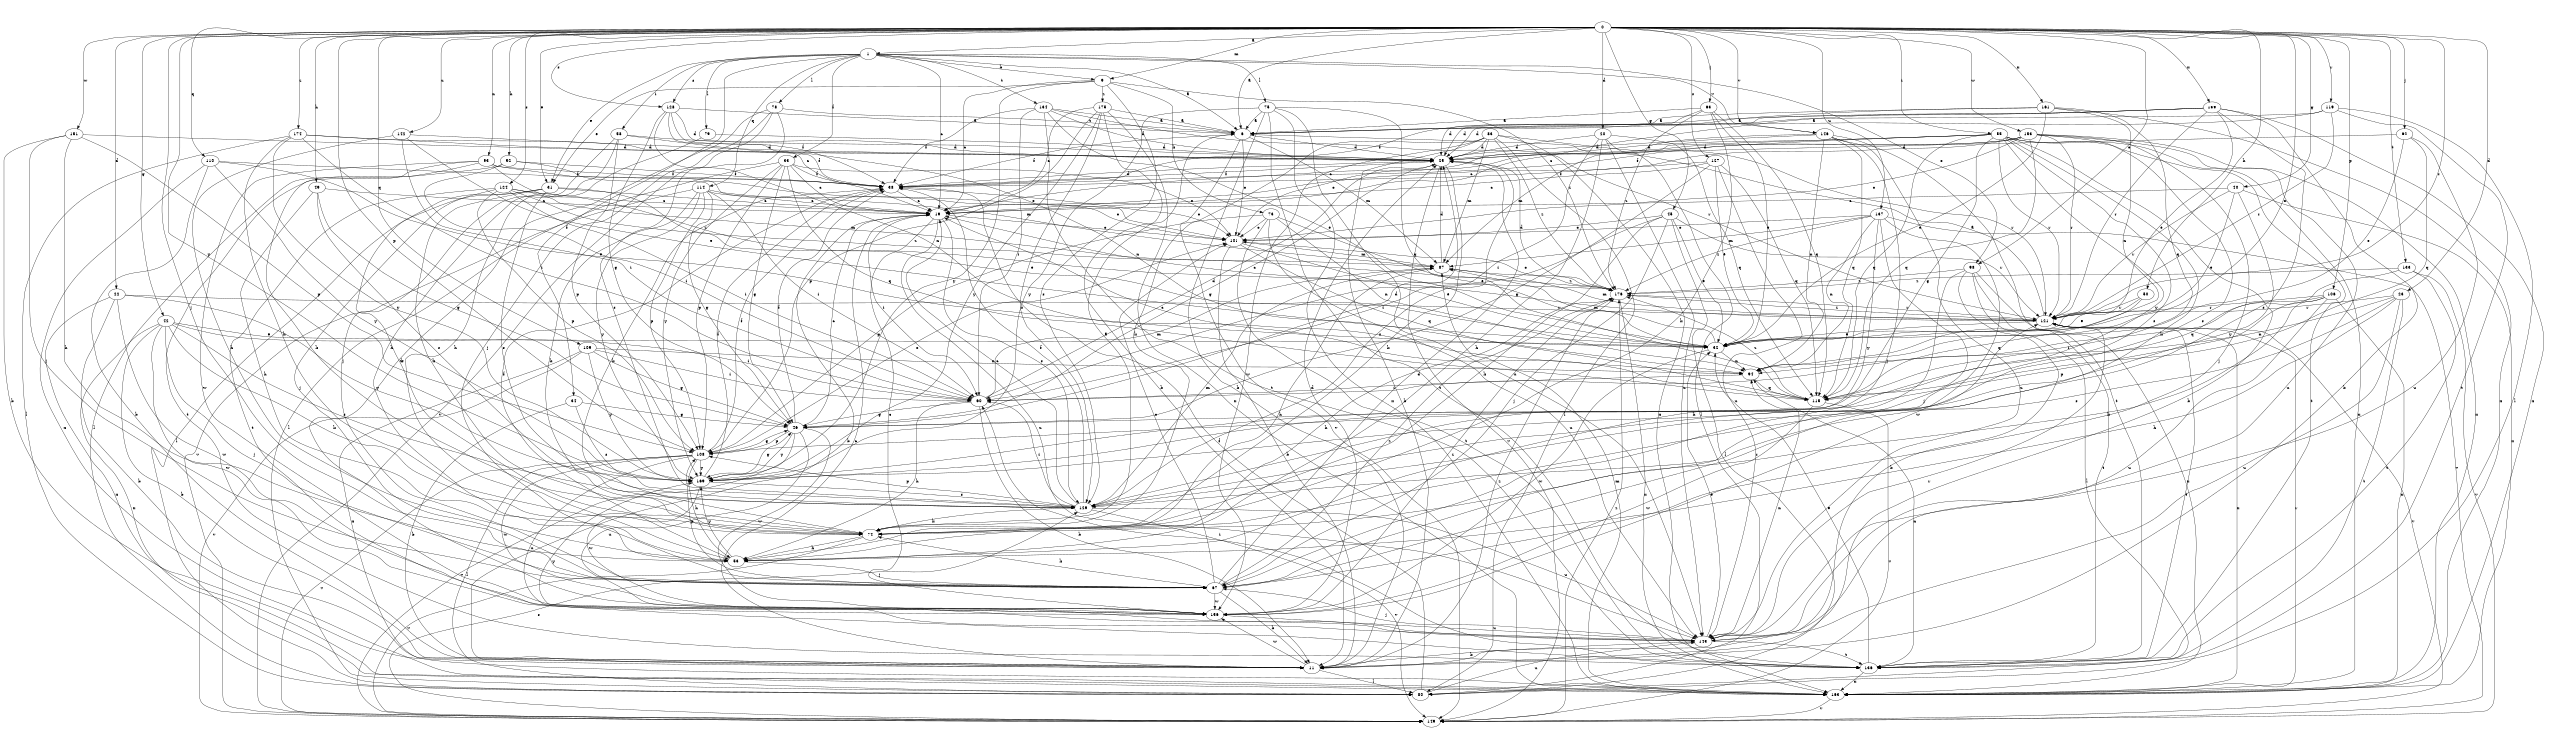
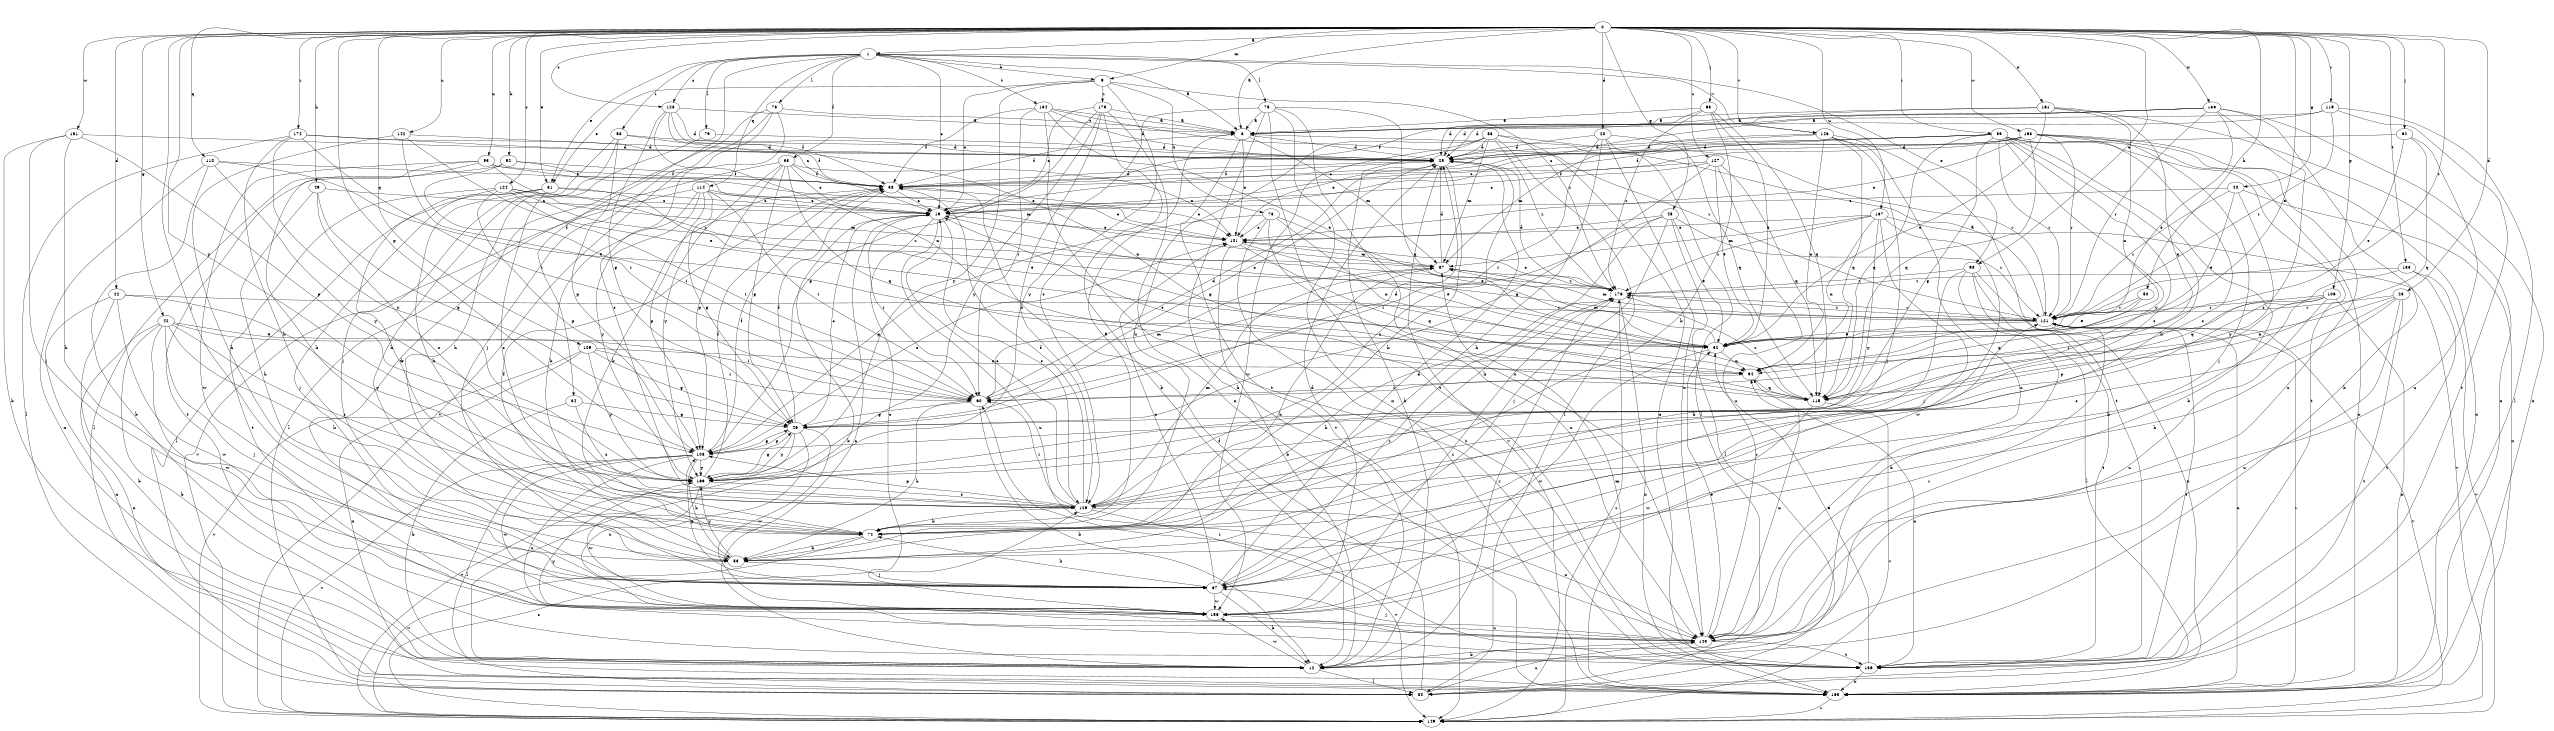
(1312, 668) -> (1312, 668)
